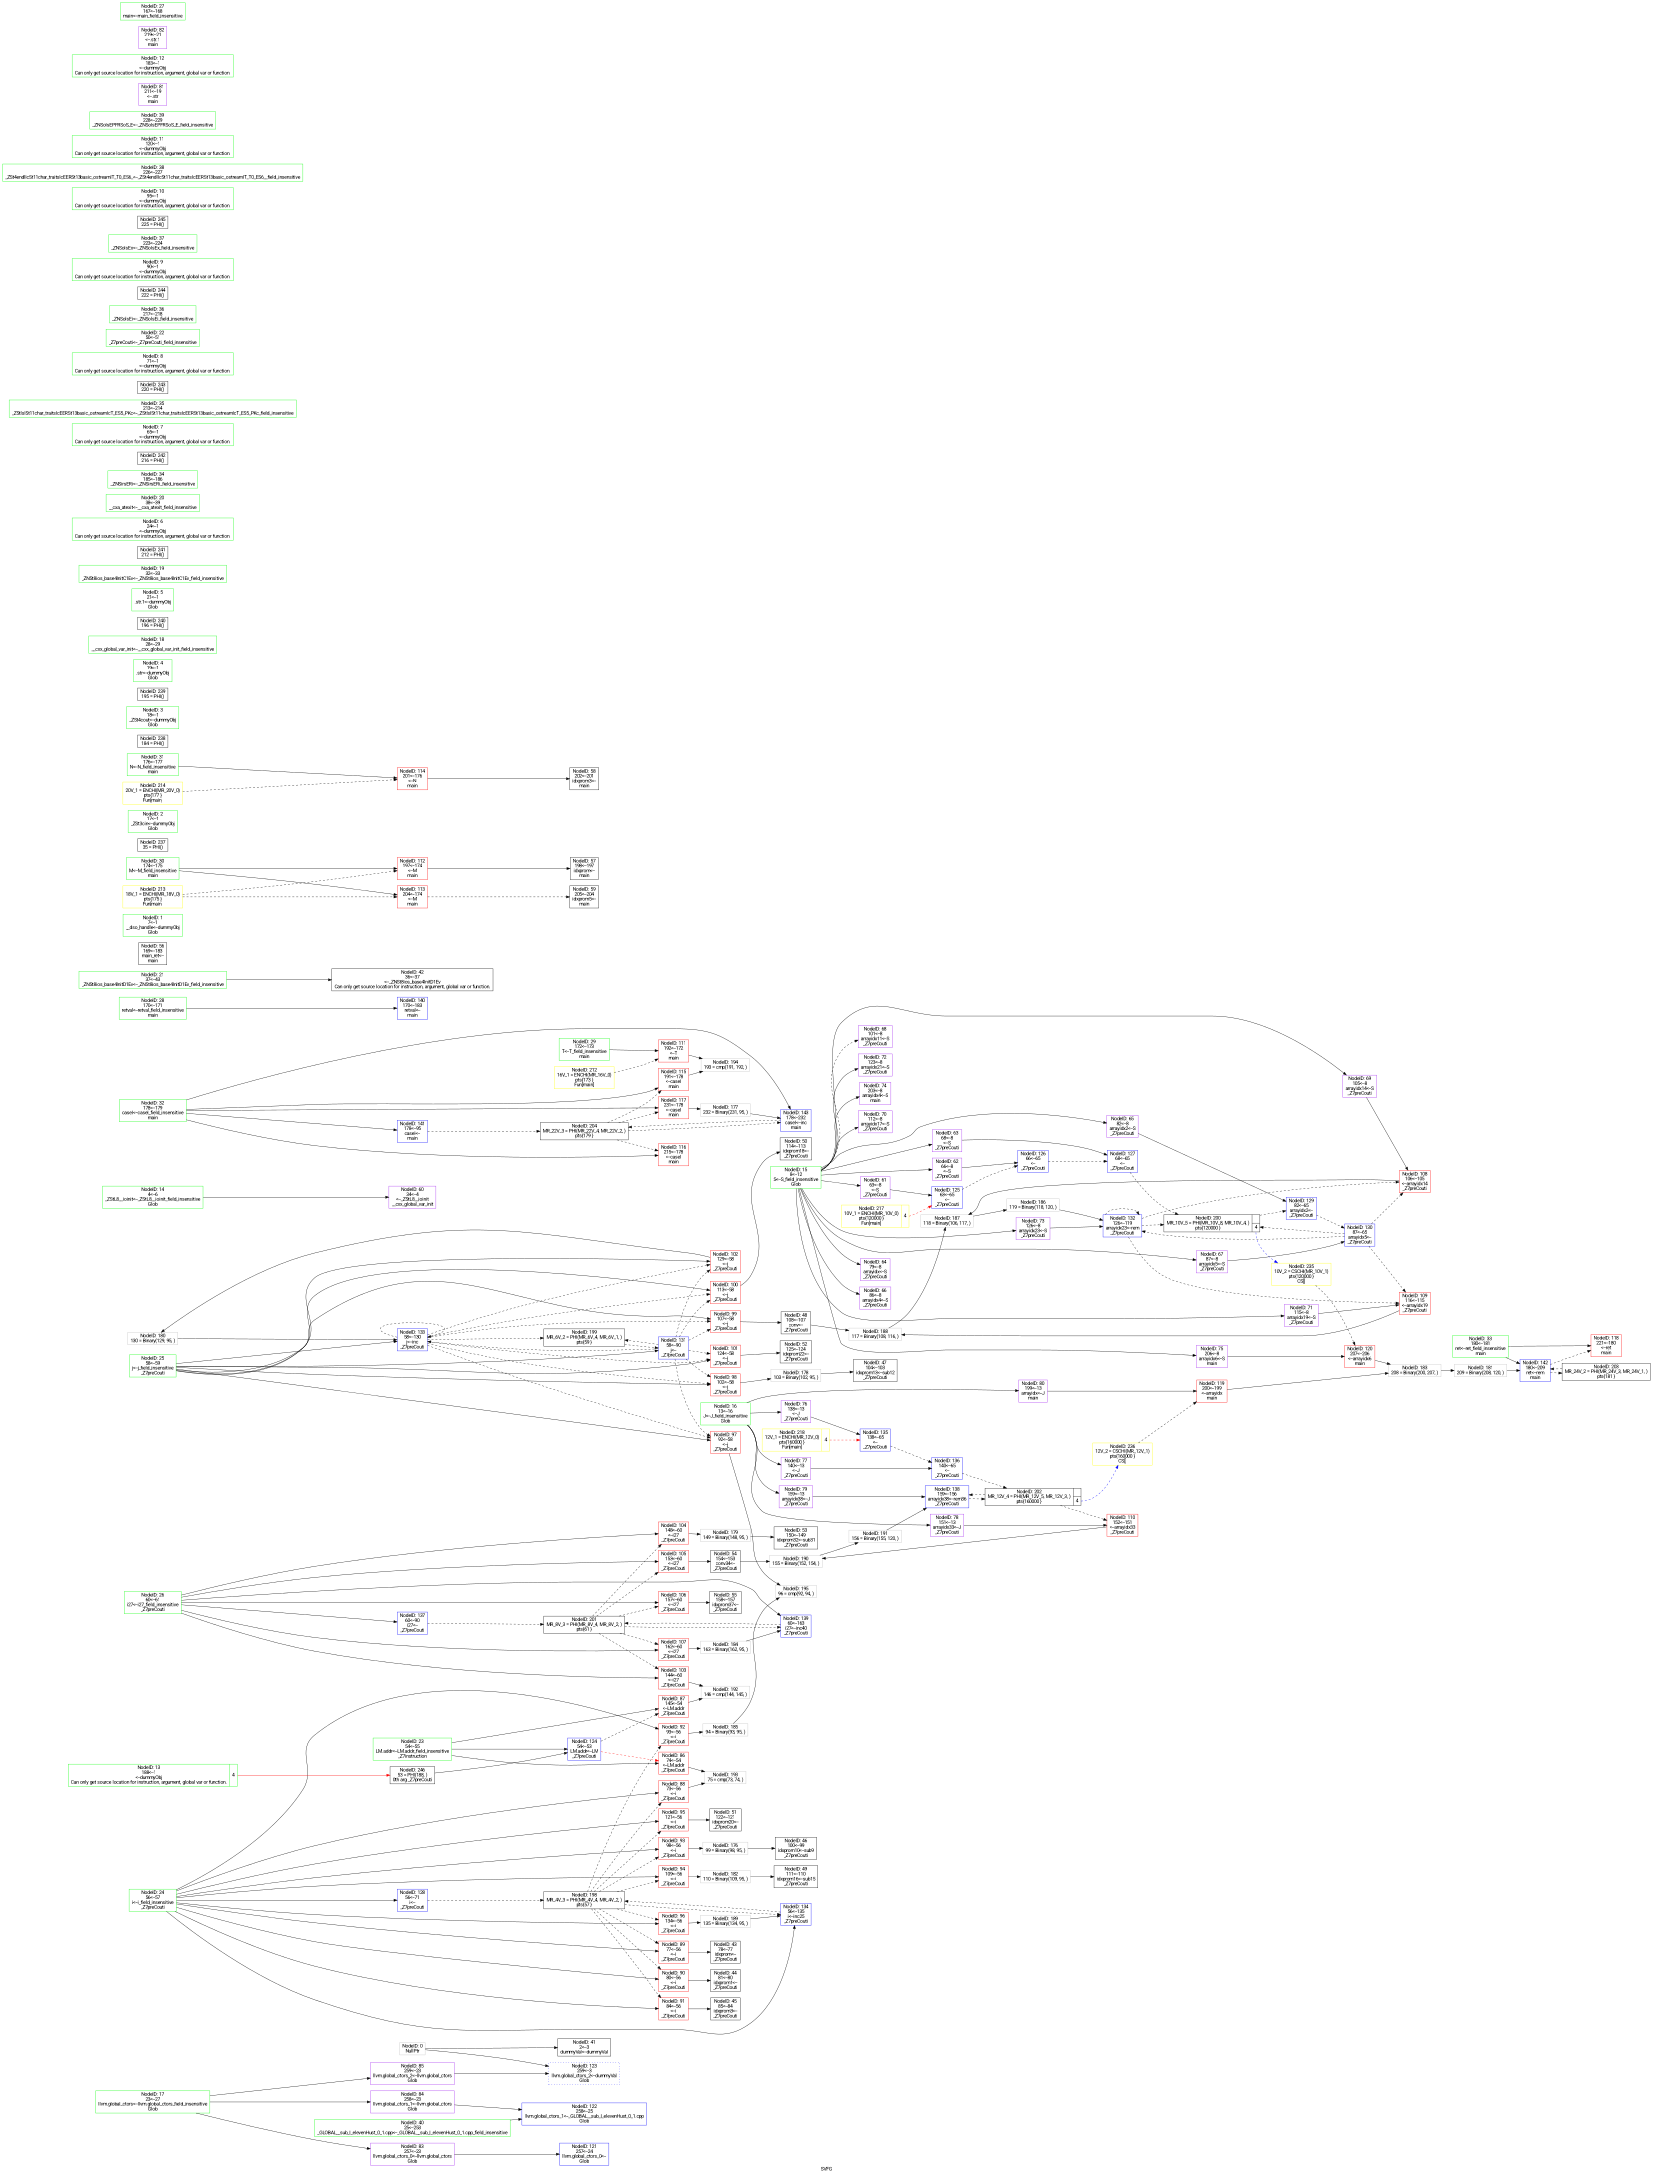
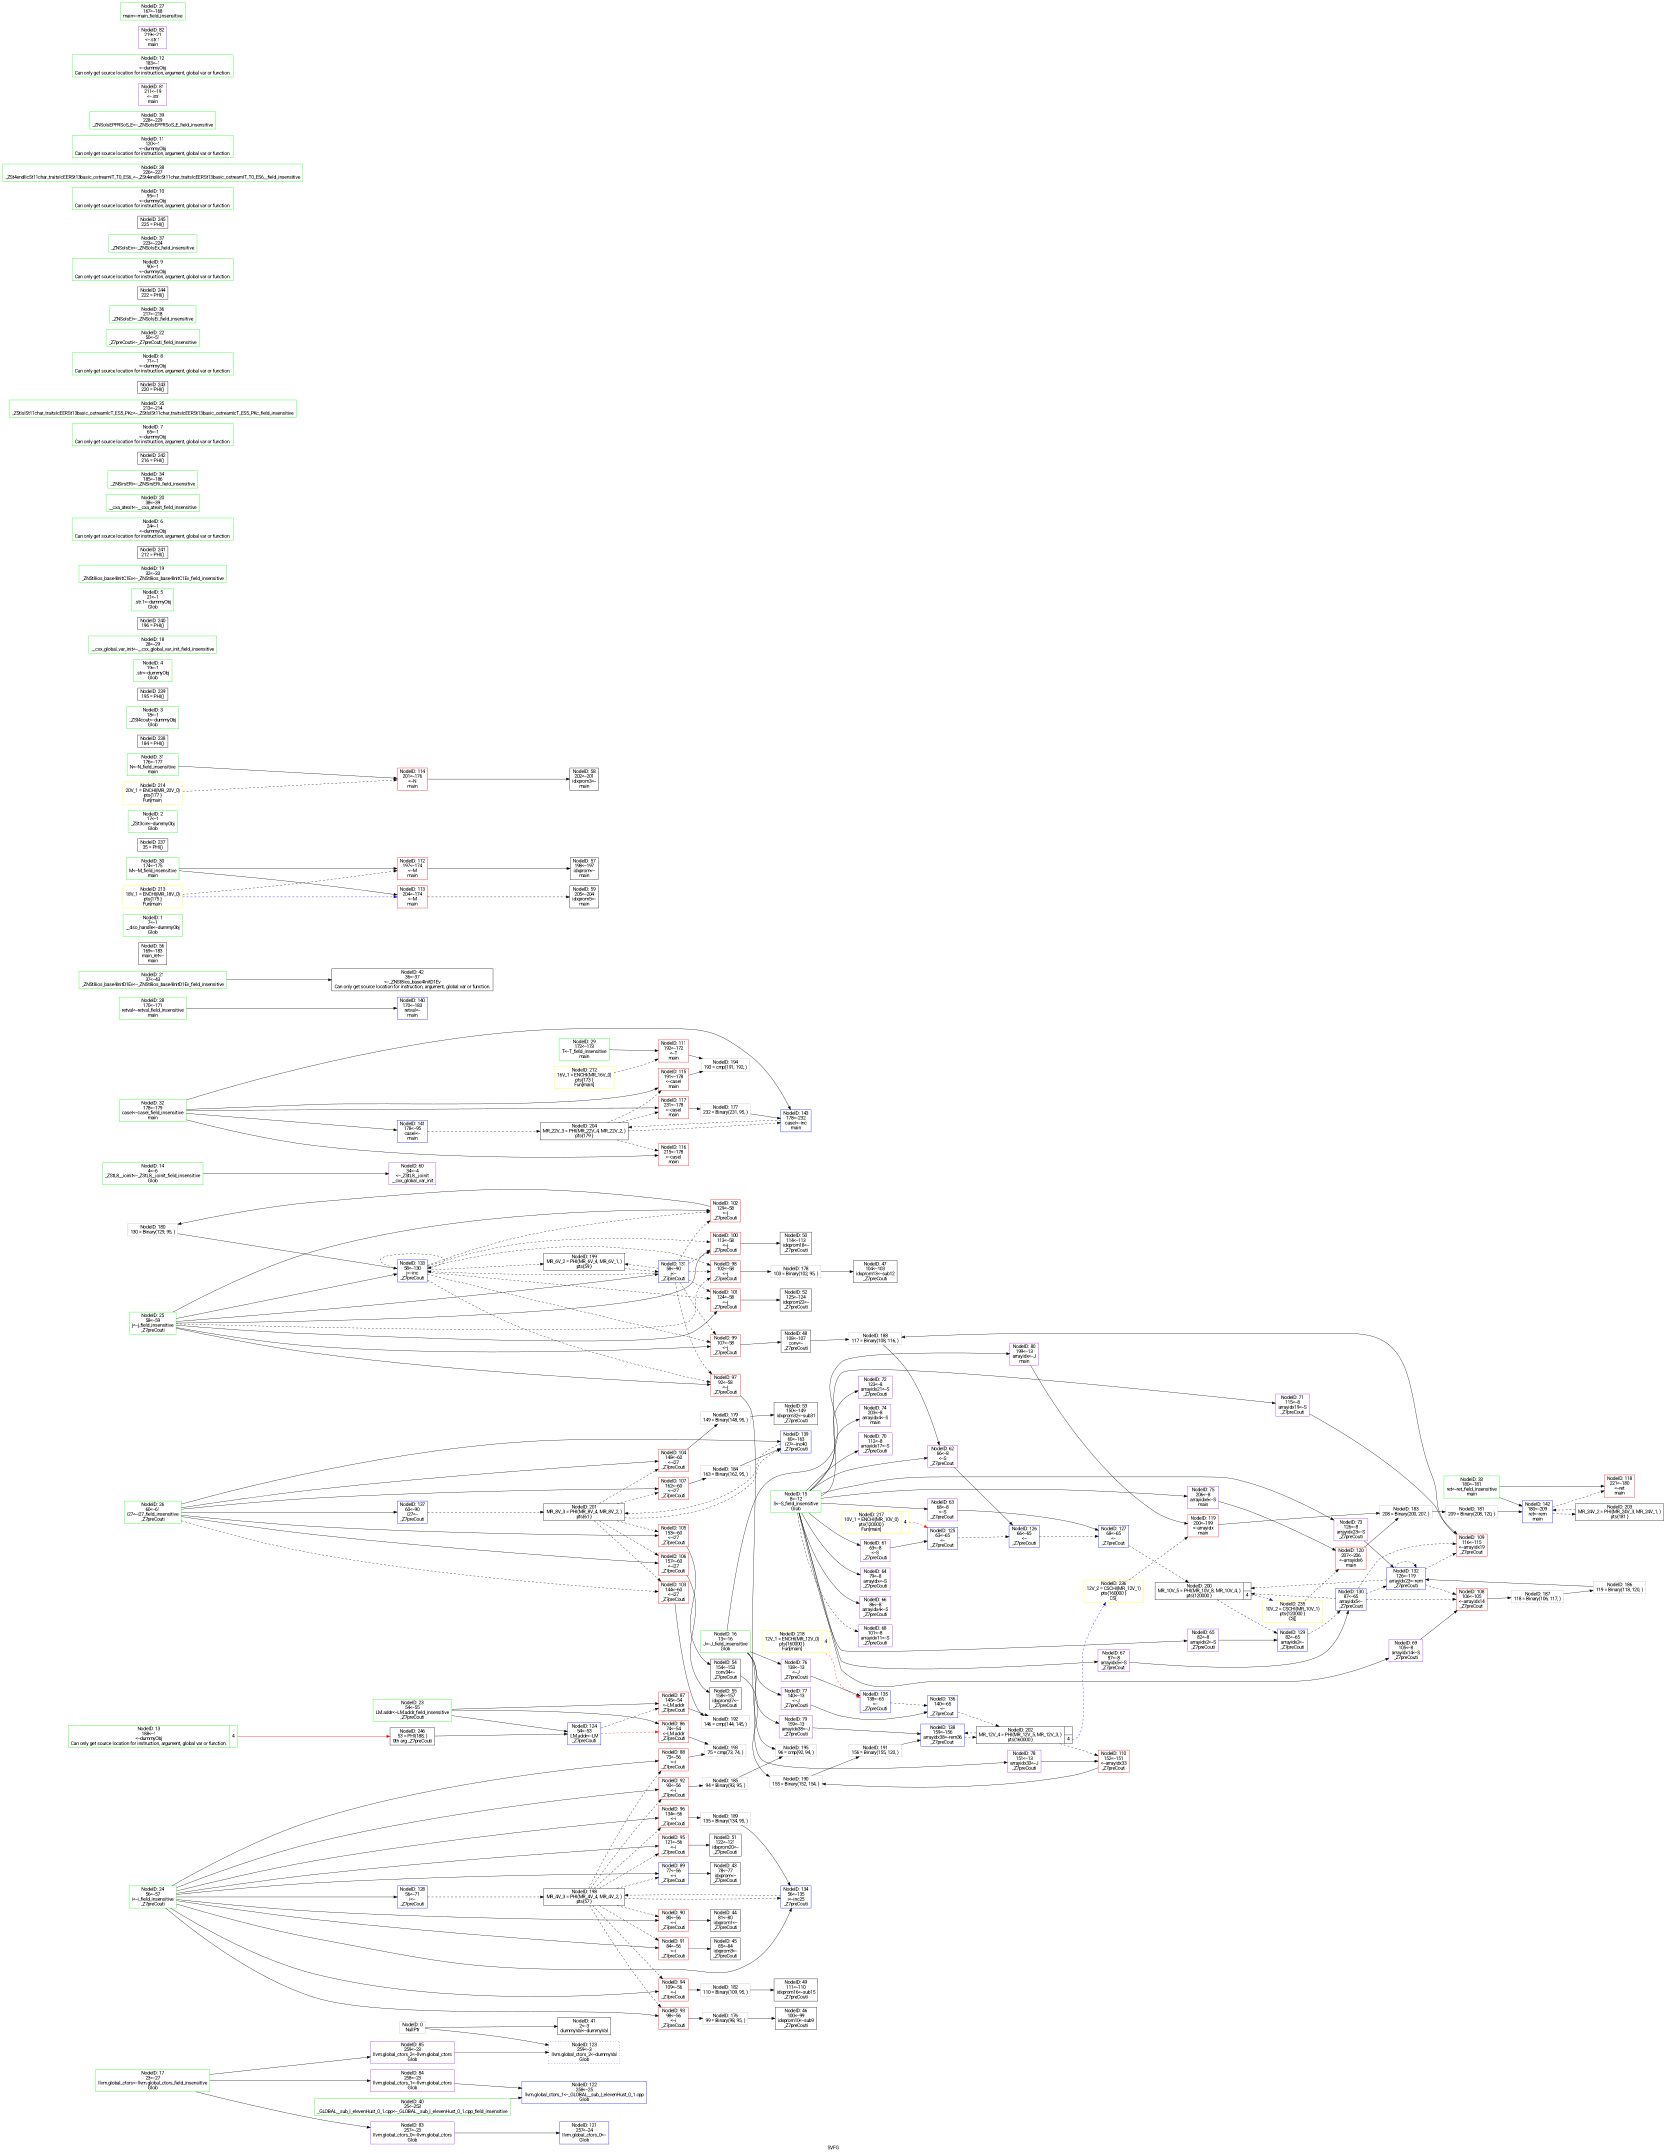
(288, 897) -> (288, 897)
(926, 1285) -> (918, 1389)
(442, 1379) -> (457, 1329)
(415, 1665) -> (416, 1569)
(412, 1756) -> (412, 1717)
(674, 1952) -> (674, 1873)
